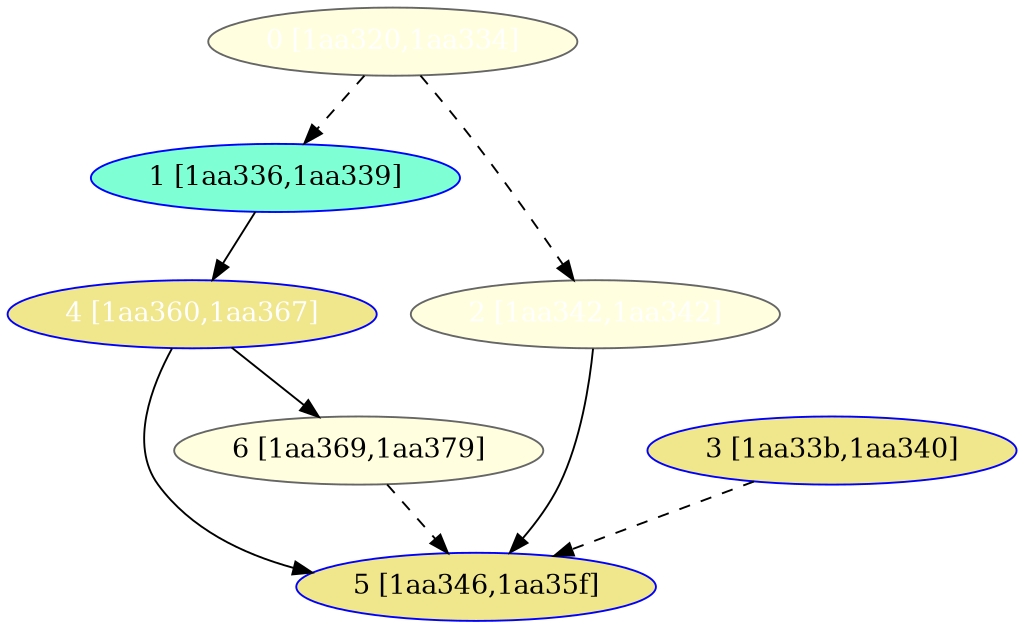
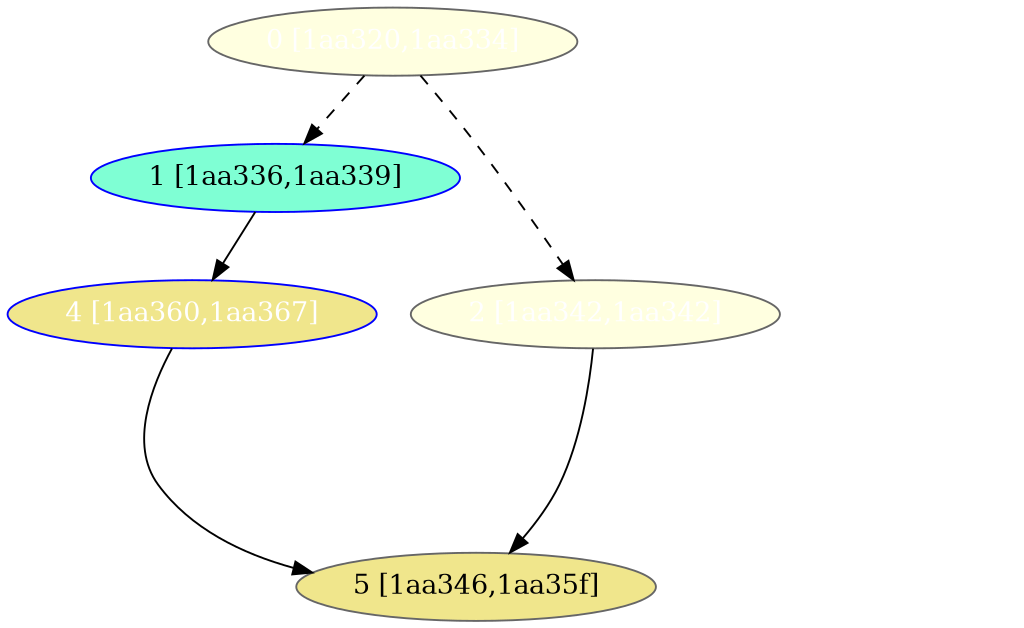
(359, 451) -> none
(832, 451) -> none
(476, 587) -> (476, 587)
